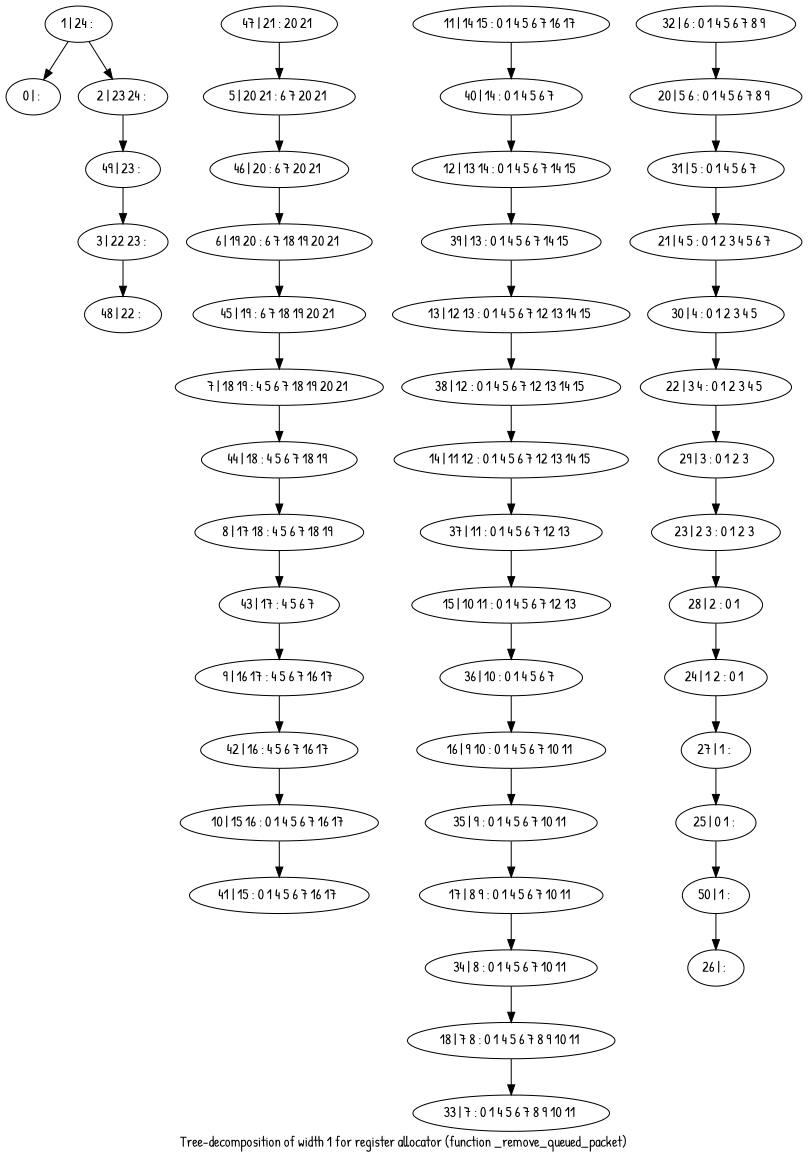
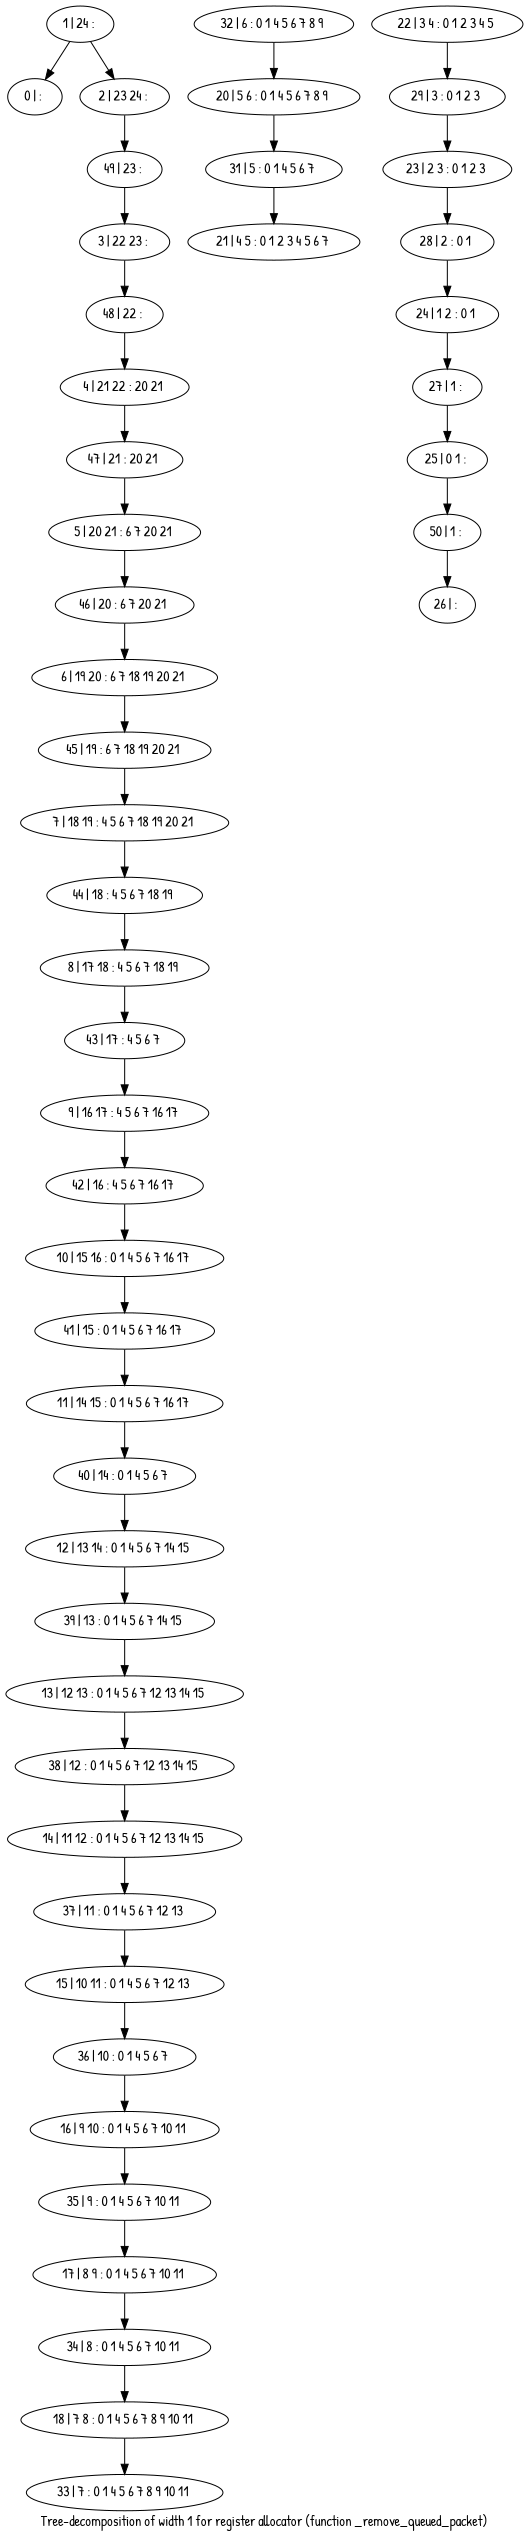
(716, 315) -> none
none -> (125, 387)
none -> (125, 1362)
